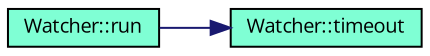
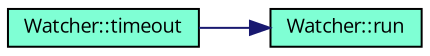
(185, 28) -> (224, 28)
